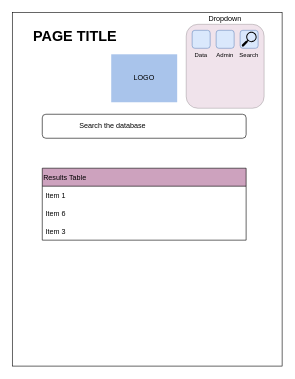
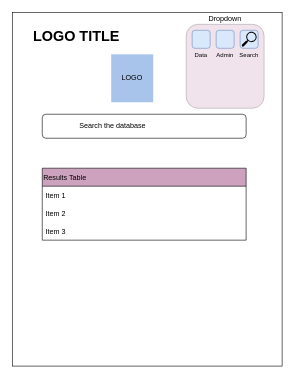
(53, 23) -> (53, 23)
(144, 78) -> (132, 78)
(57, 214) -> (57, 214)
